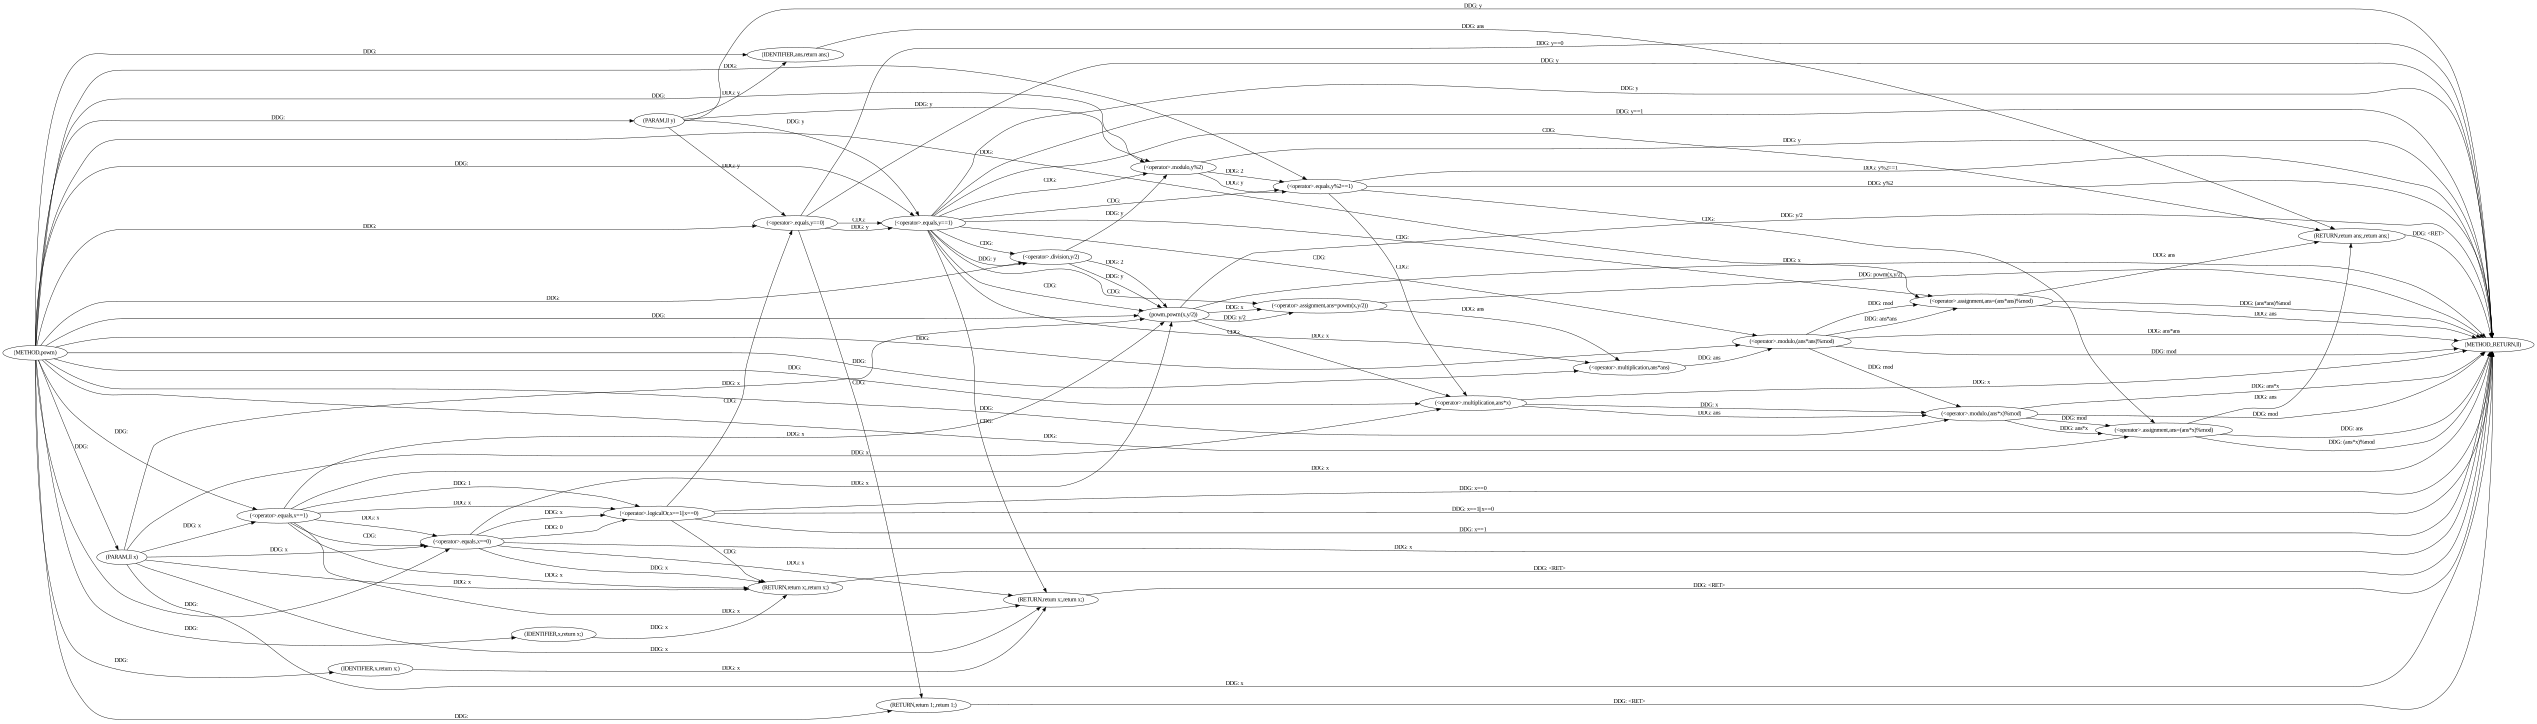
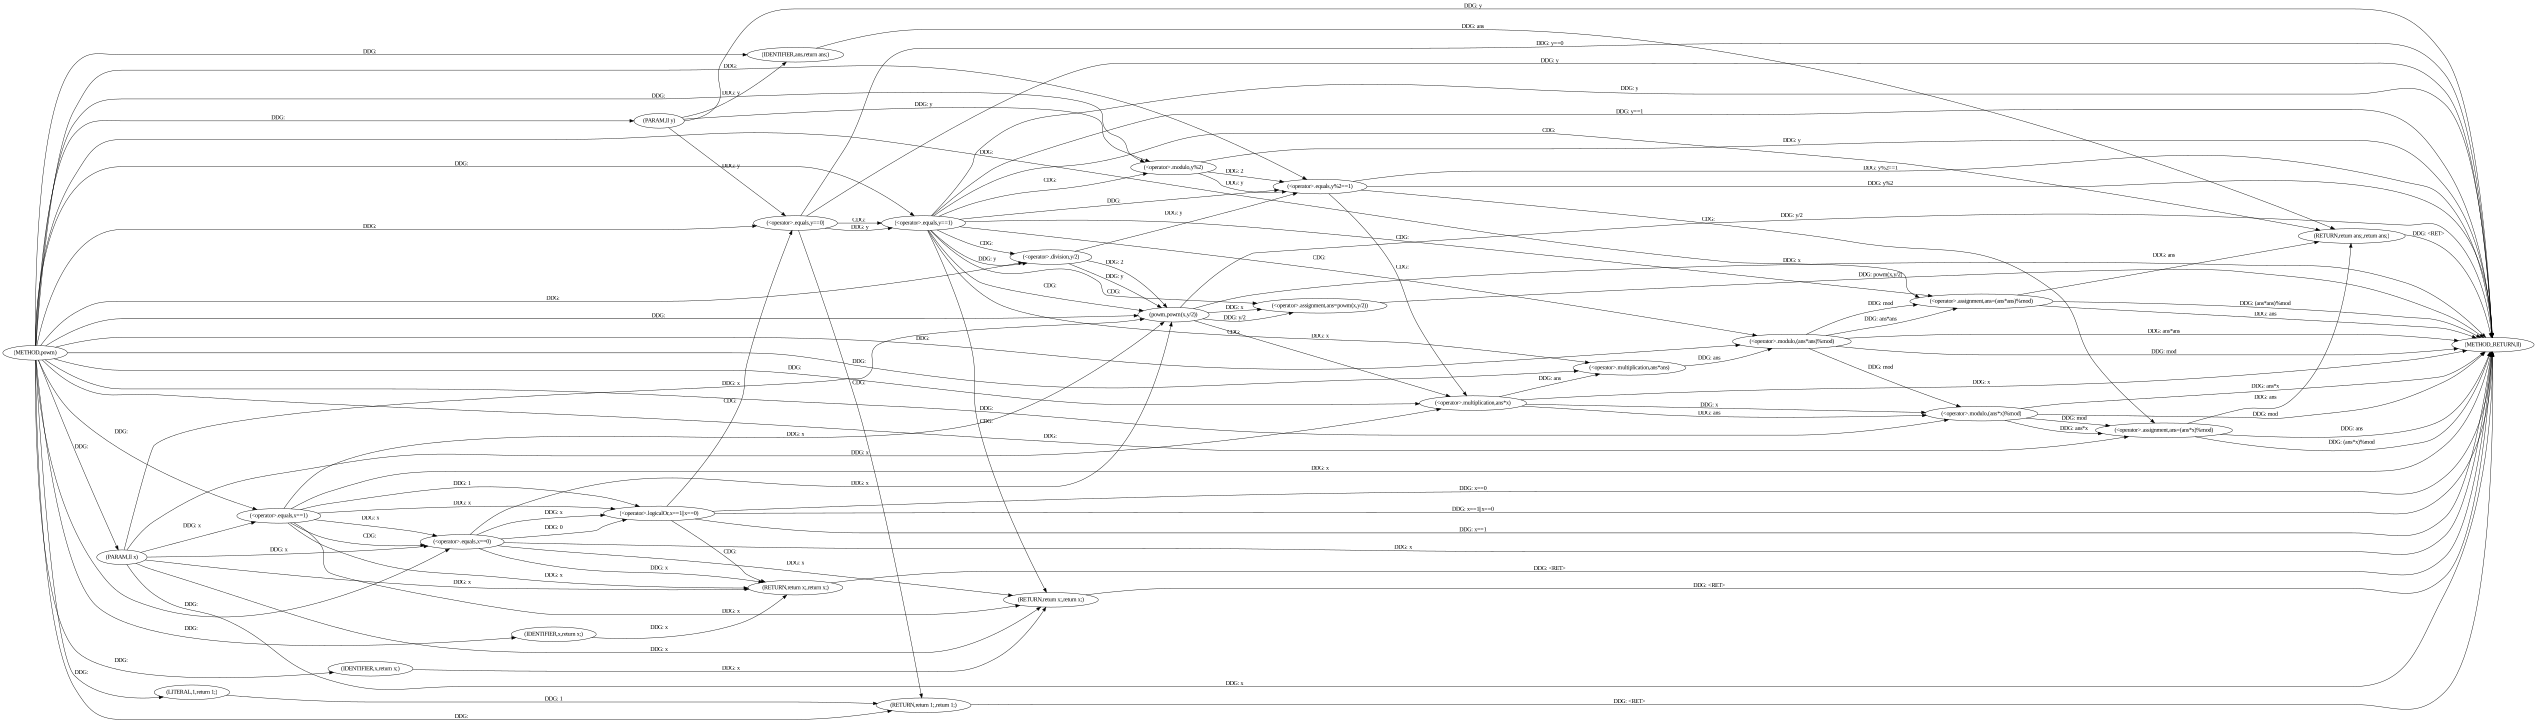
(813, 138) -> none
(1115, 201) -> (1115, 201)
(1122, 218) -> (1179, 225)
(1501, 320) -> (1547, 385)
none -> (192, 692)
